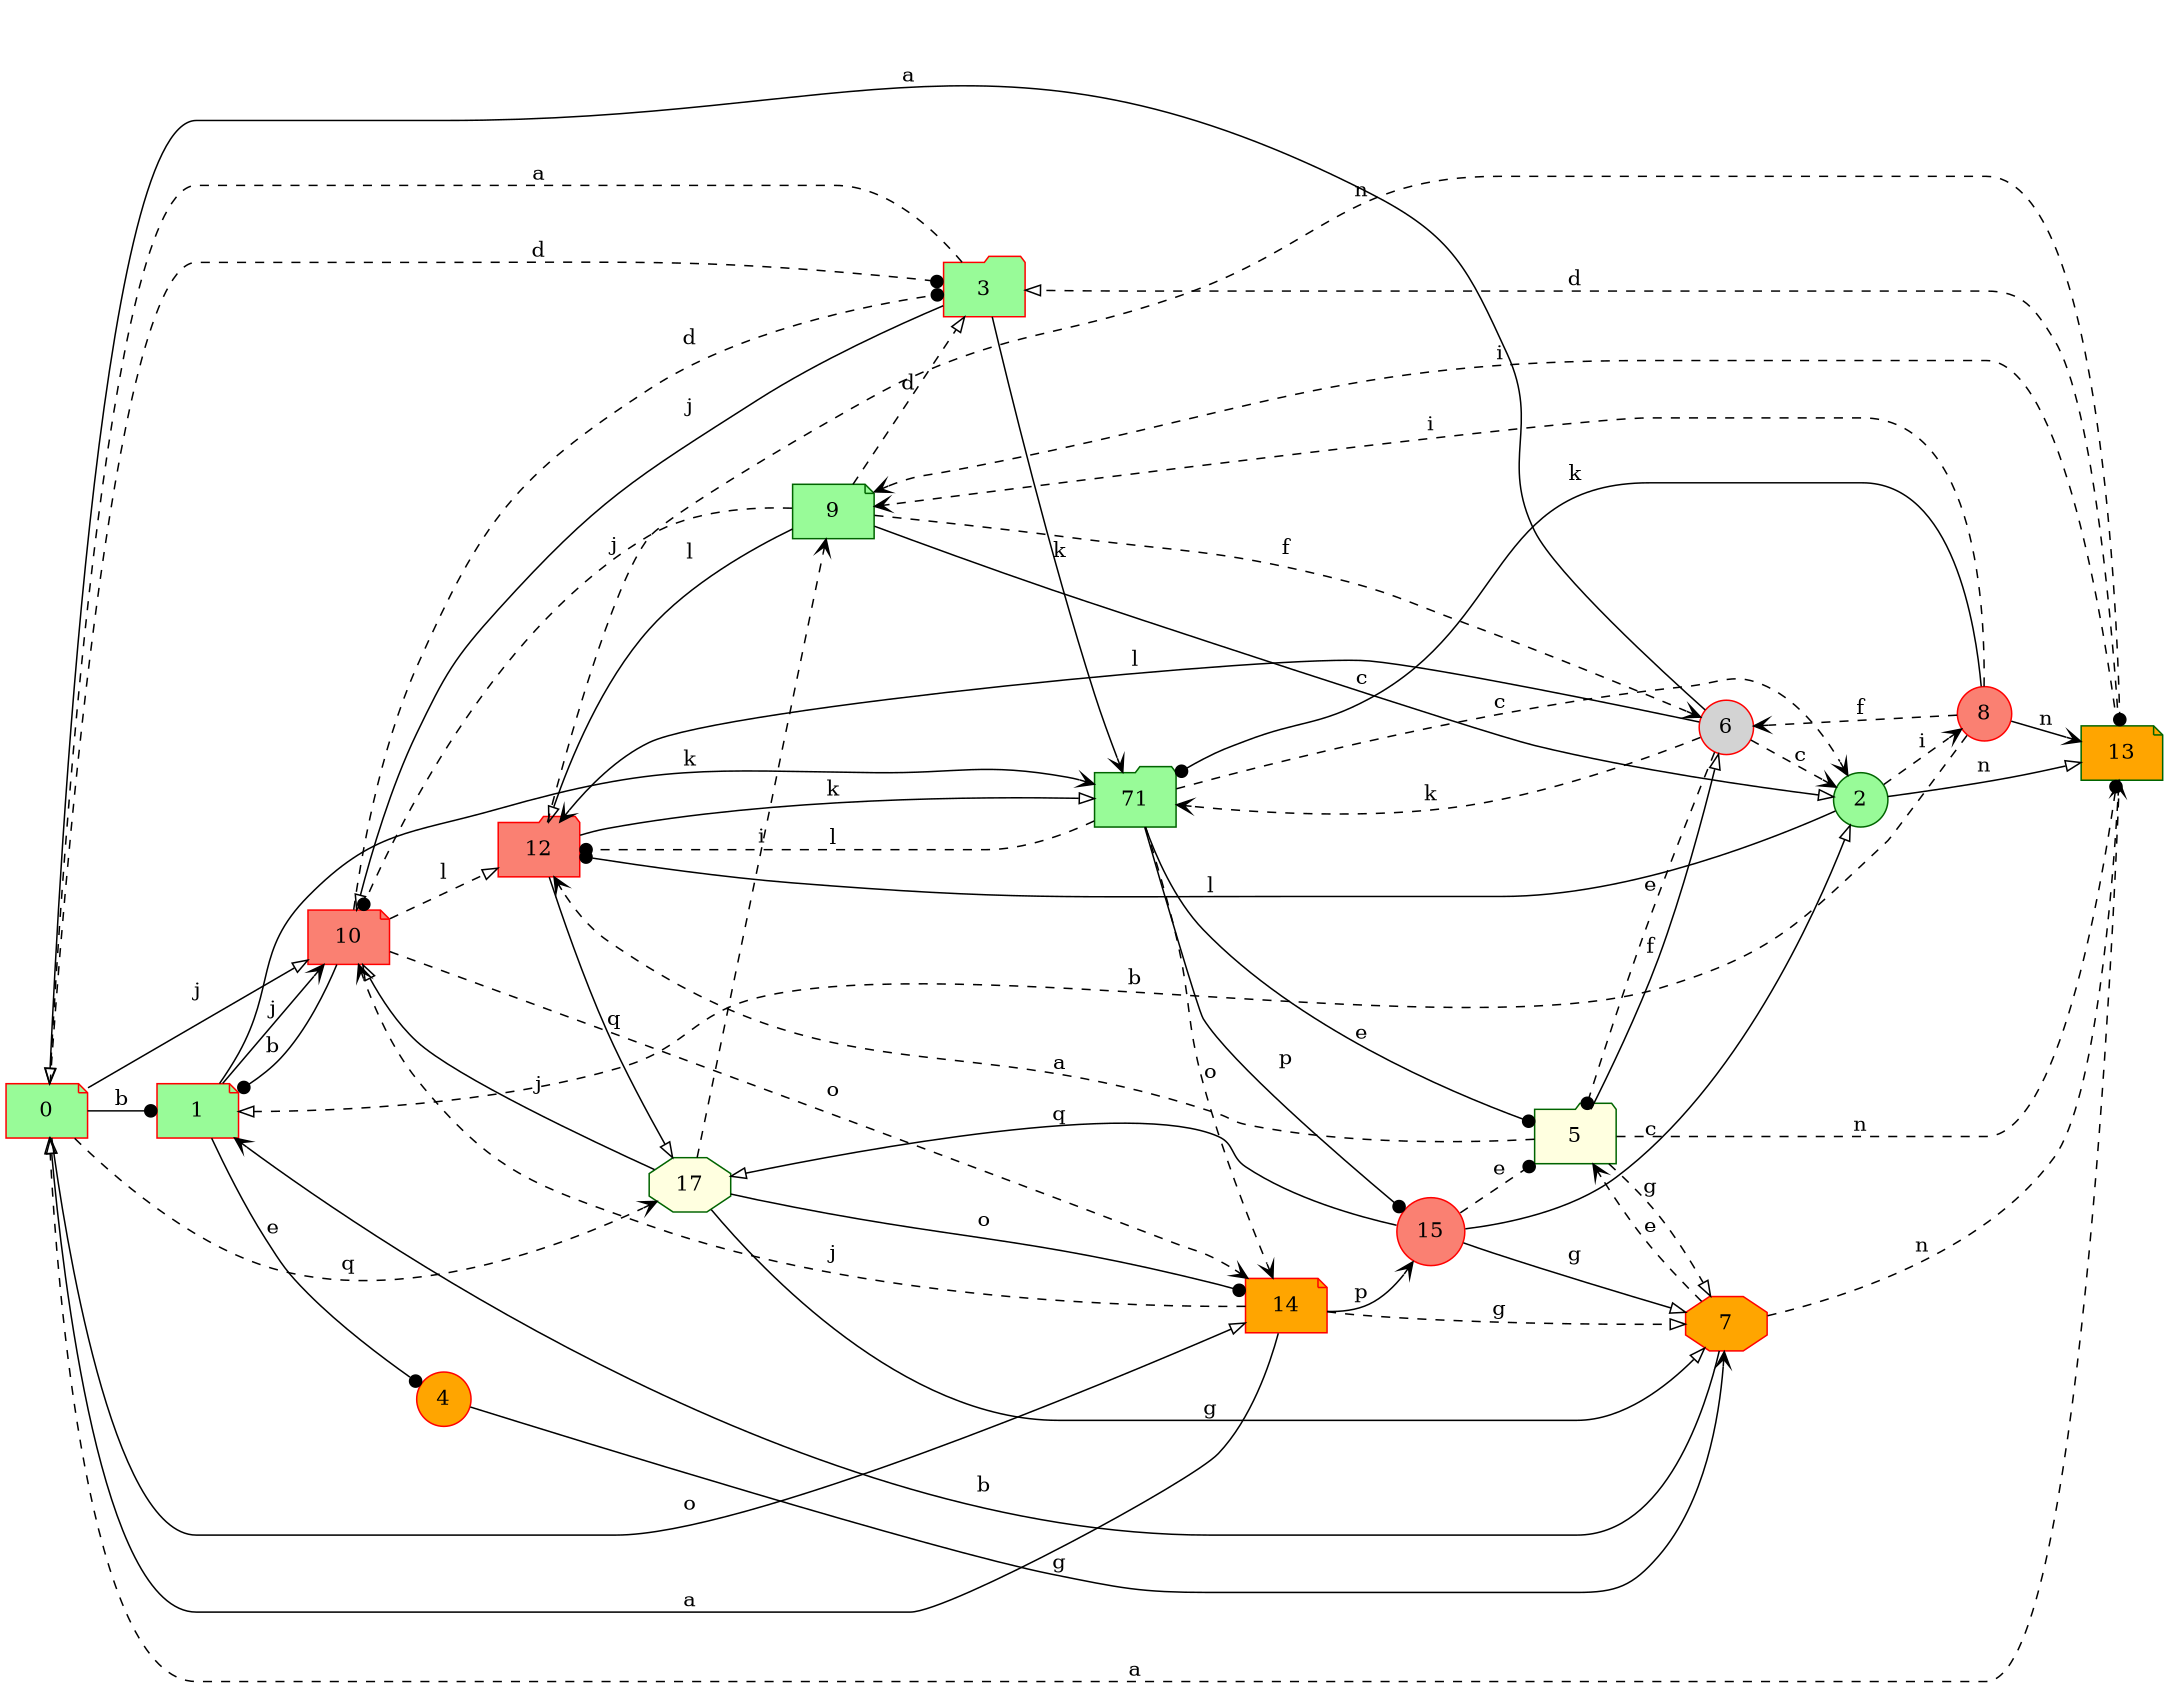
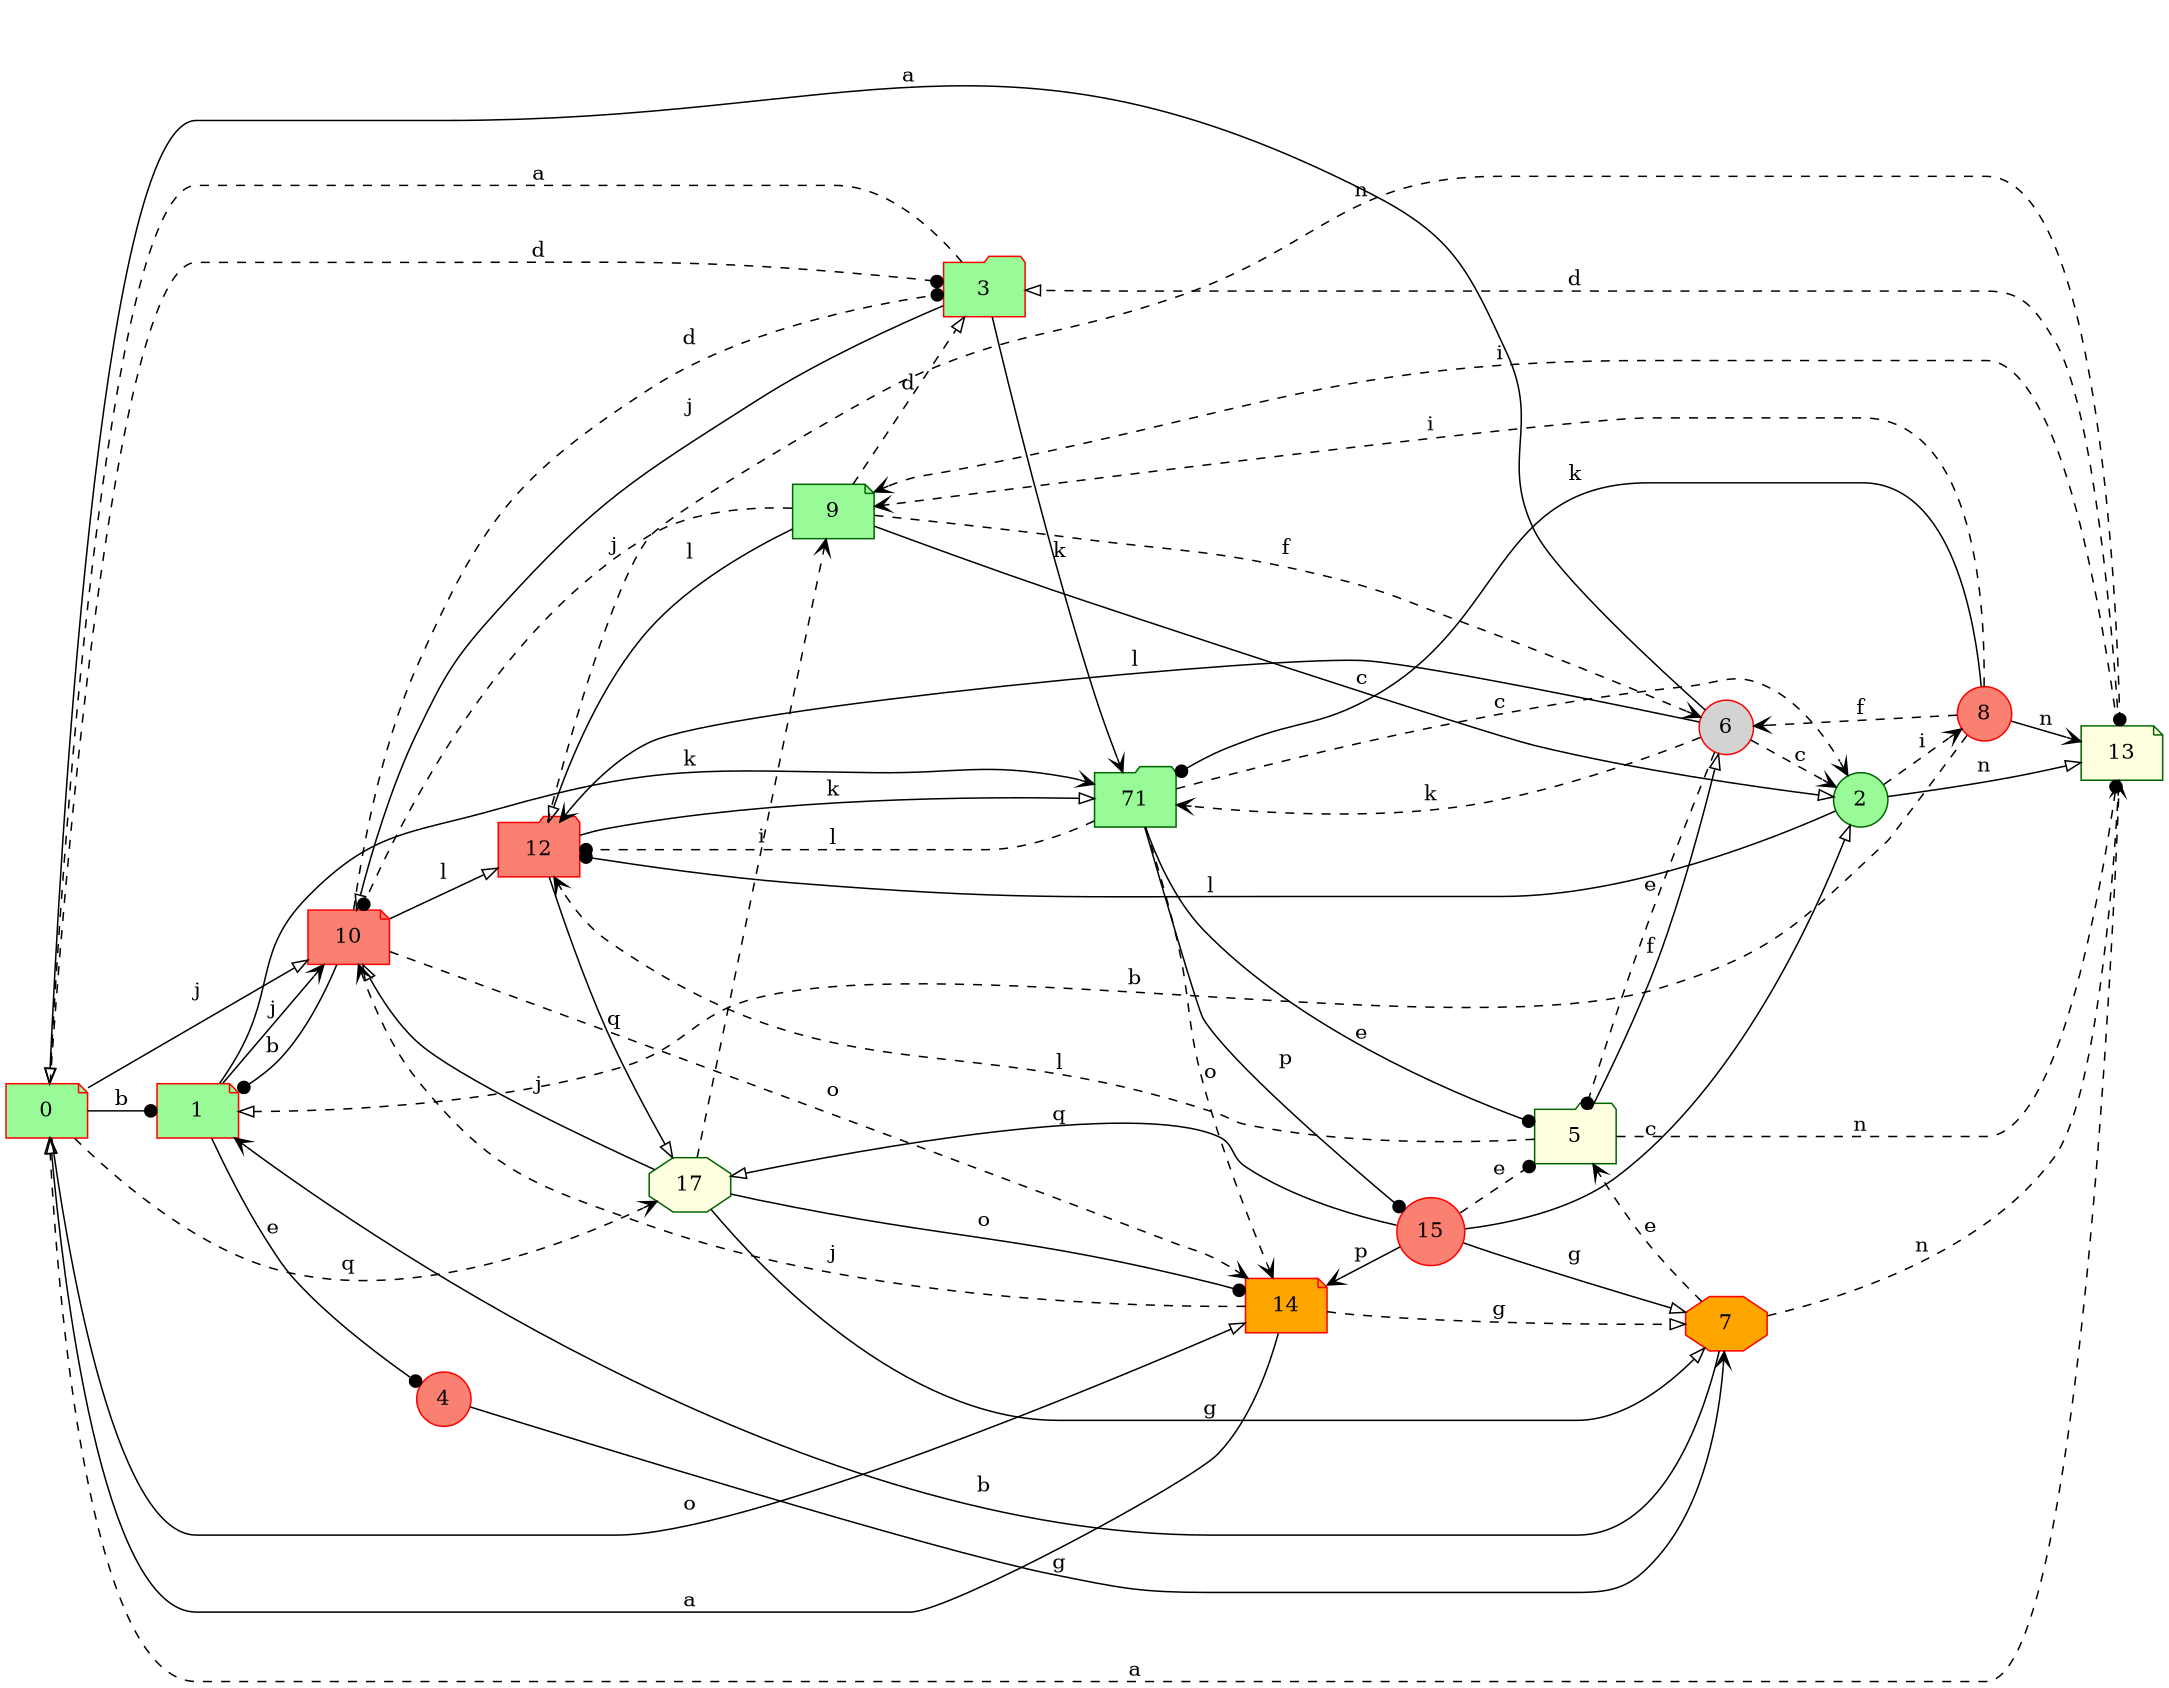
(2122, 753) -> (2122, 753)
(437, 897) -> (437, 897)
(1060, 1063) -> (1060, 1063)
(1661, 1219) -> none
(1370, 1303) -> (1370, 1262)
(444, 1399) -> (444, 1399)
